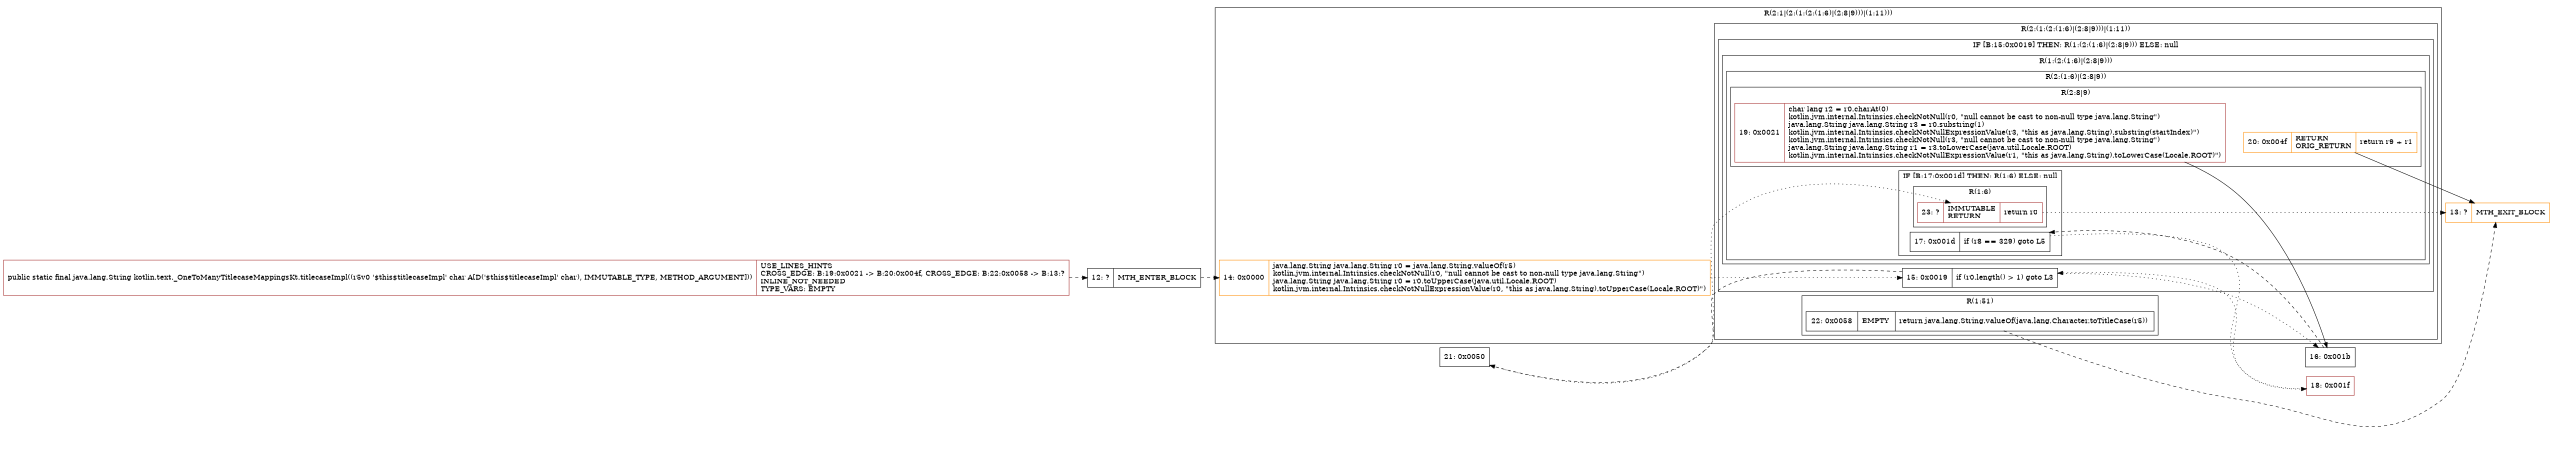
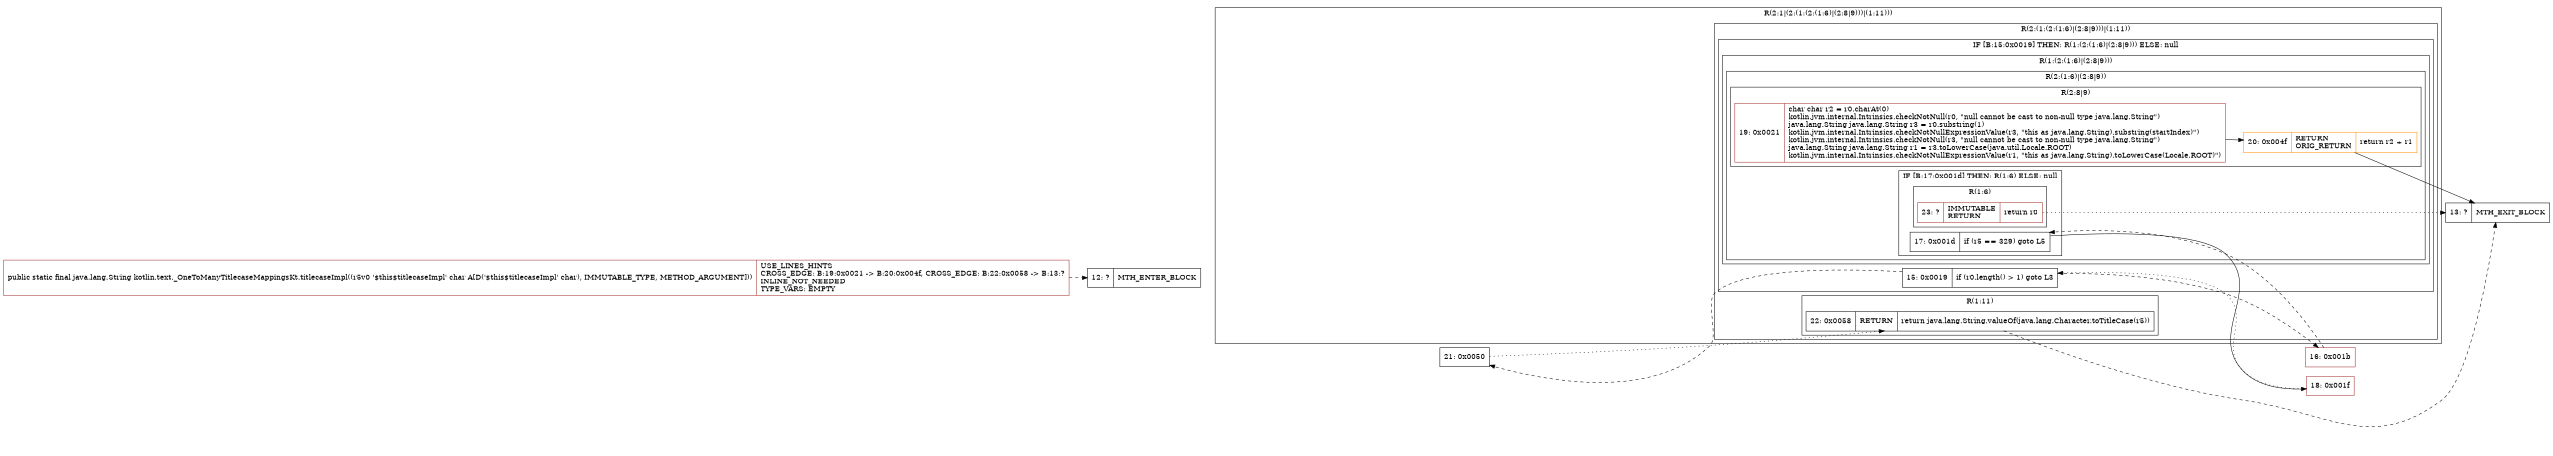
(1839, 109) -> (1839, 109)
(2386, 142) -> (2386, 142)
(2498, 213) -> (2498, 213)
(2274, 236) -> (2232, 140)
(2005, 242) -> (2005, 242)
(1711, 250) -> (1685, 347)
(2237, 273) -> (2237, 273)
(1465, 278) -> none
(2193, 285) -> (2193, 285)
(1980, 302) -> (1980, 302)
(1875, 321) -> (1877, 321)
(2330, 357) -> (2330, 357)
